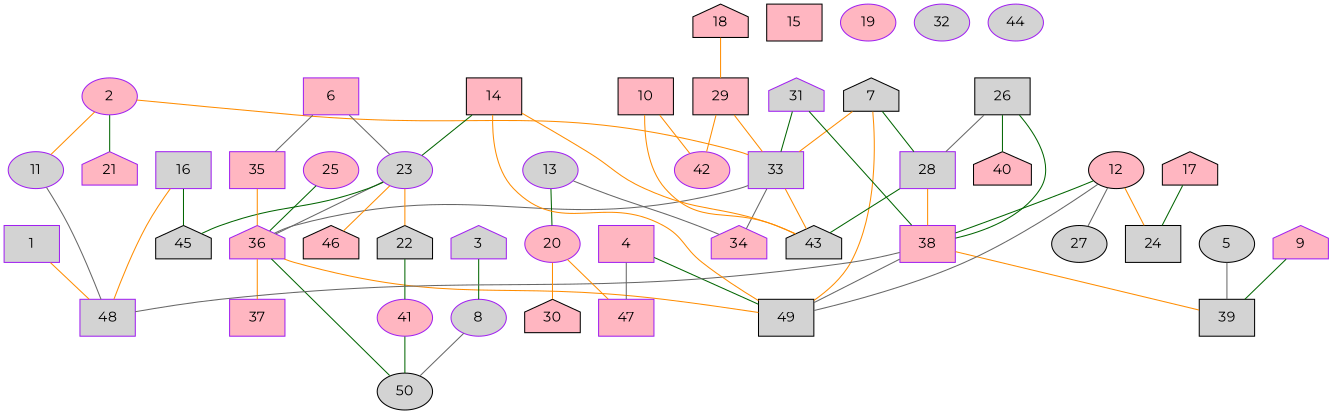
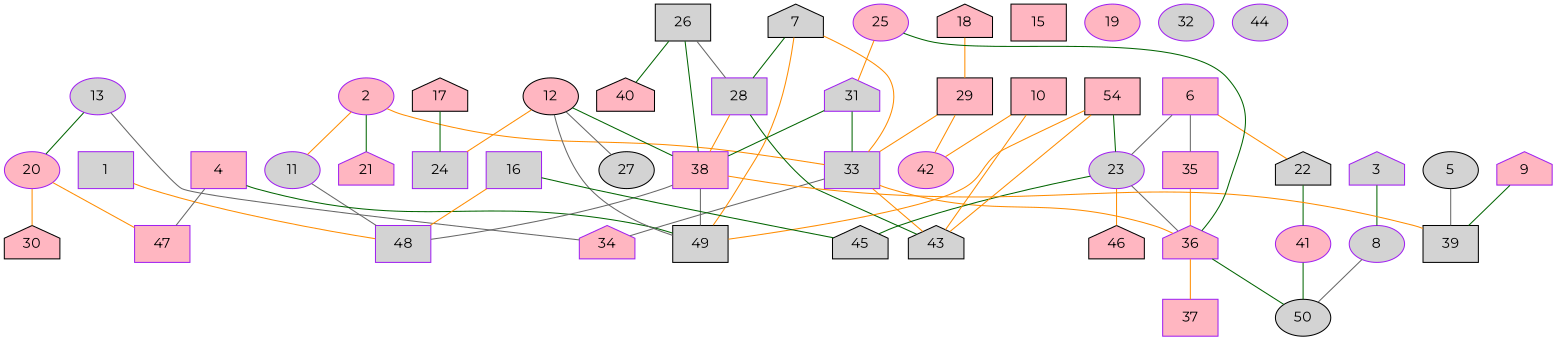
none -> (864, 65)
(494, 96) -> (1112, 96)
(511, 207) -> (1027, 207)
(405, 214) -> (1252, 137)
(1153, 244) -> (440, 170)
(532, 291) -> none
